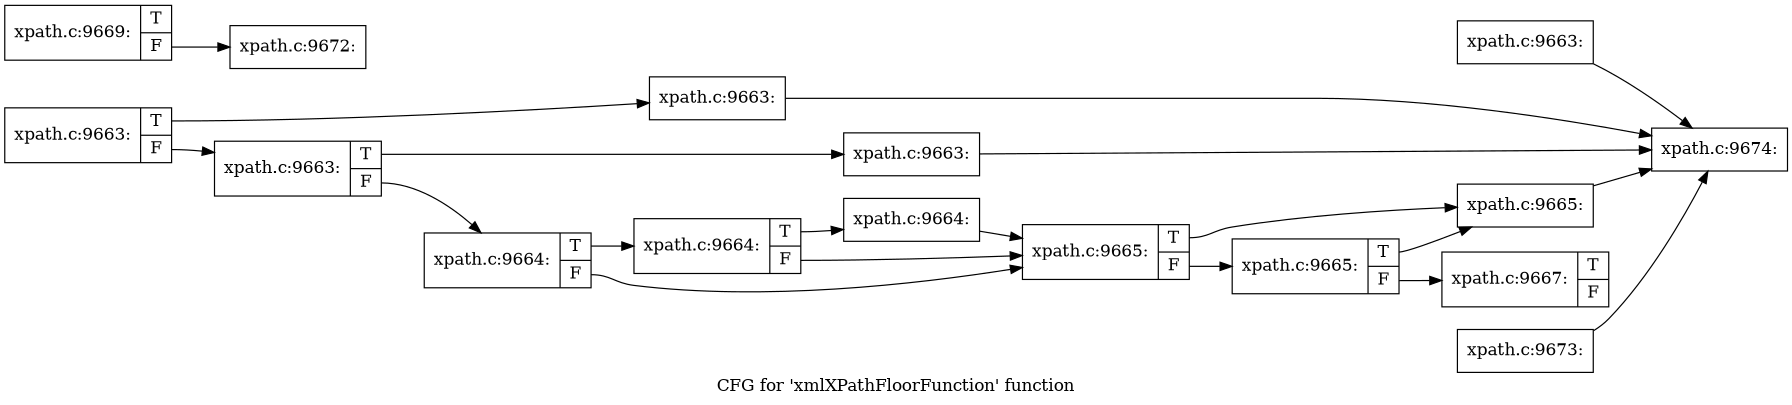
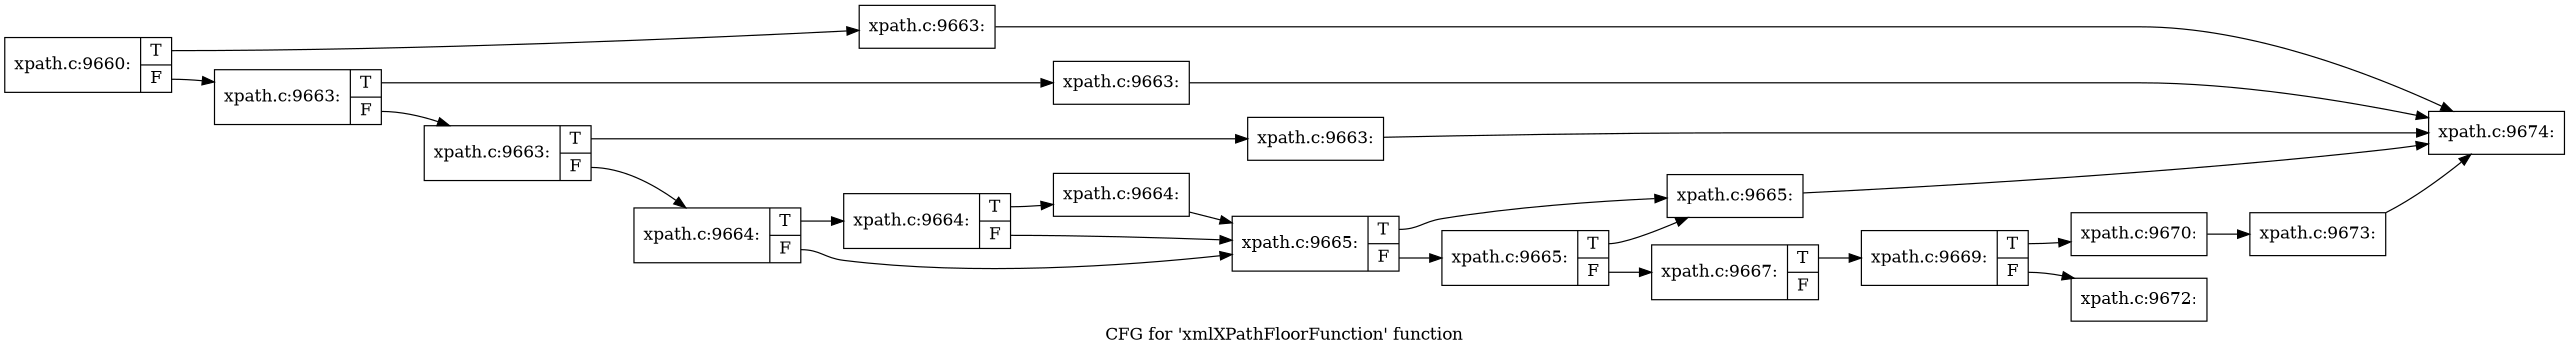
none -> (88, 65)
none -> (2139, 234)
none -> (1834, 258)
